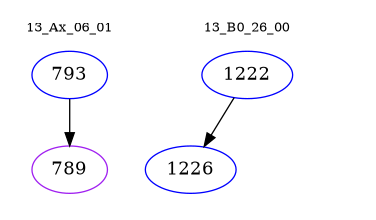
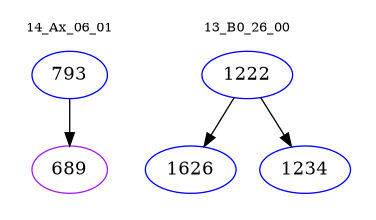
(70, 28) -> (70, 28)
(70, 170) -> (70, 170)
(191, 170) -> (191, 170)
none -> (305, 170)
